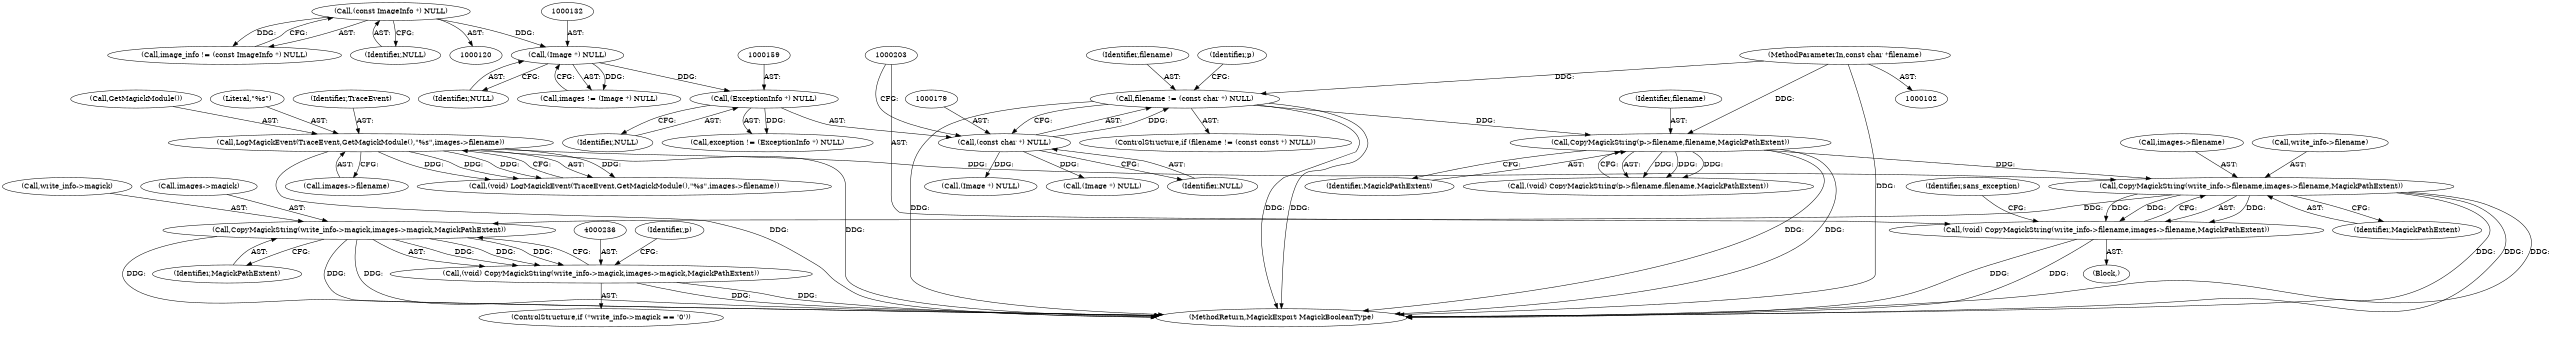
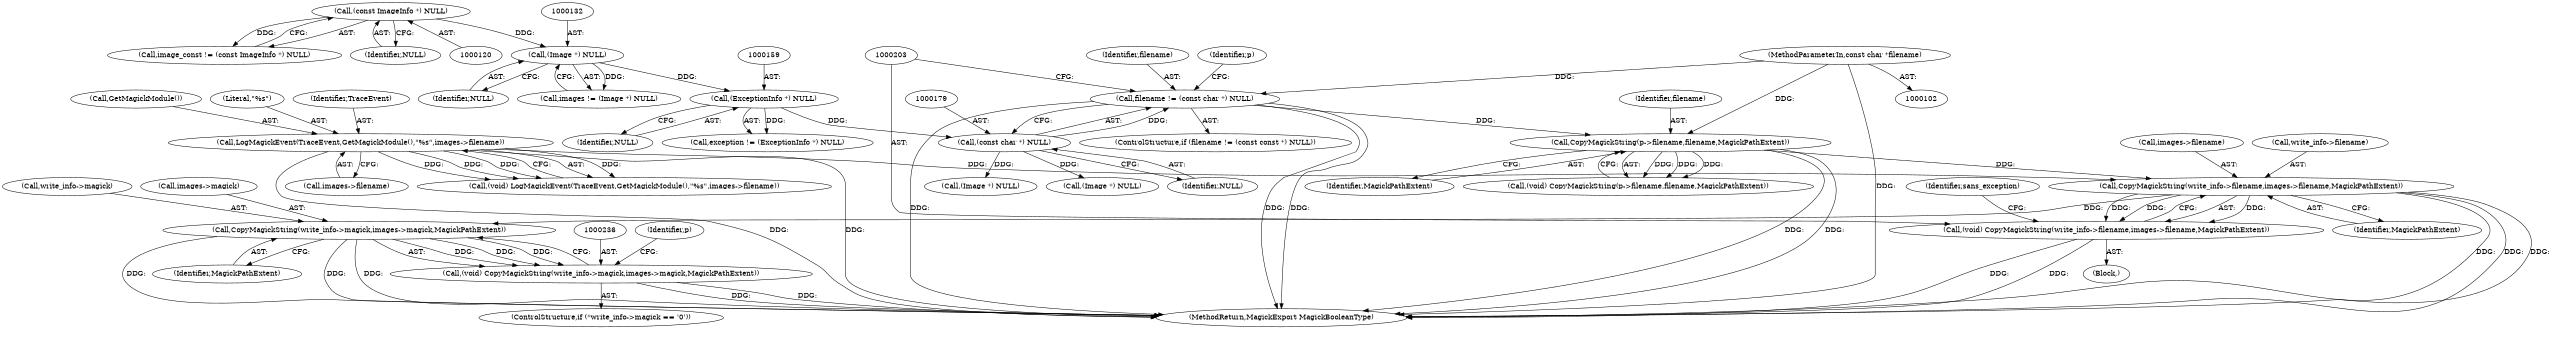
(456, 27) -> (437, 35)
(225, 55) -> (225, 55)
(894, 118) -> (1023, 75)
(839, 121) -> (839, 121)
(600, 230) -> (600, 230)
